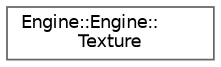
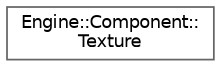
(110, 33) -> (110, 33)
